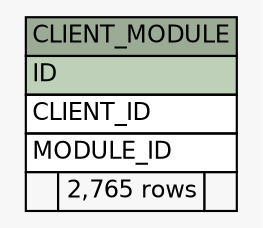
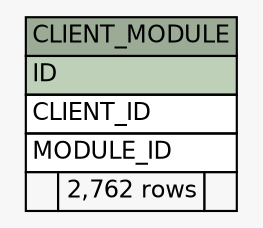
(132, 191) -> (132, 191)
